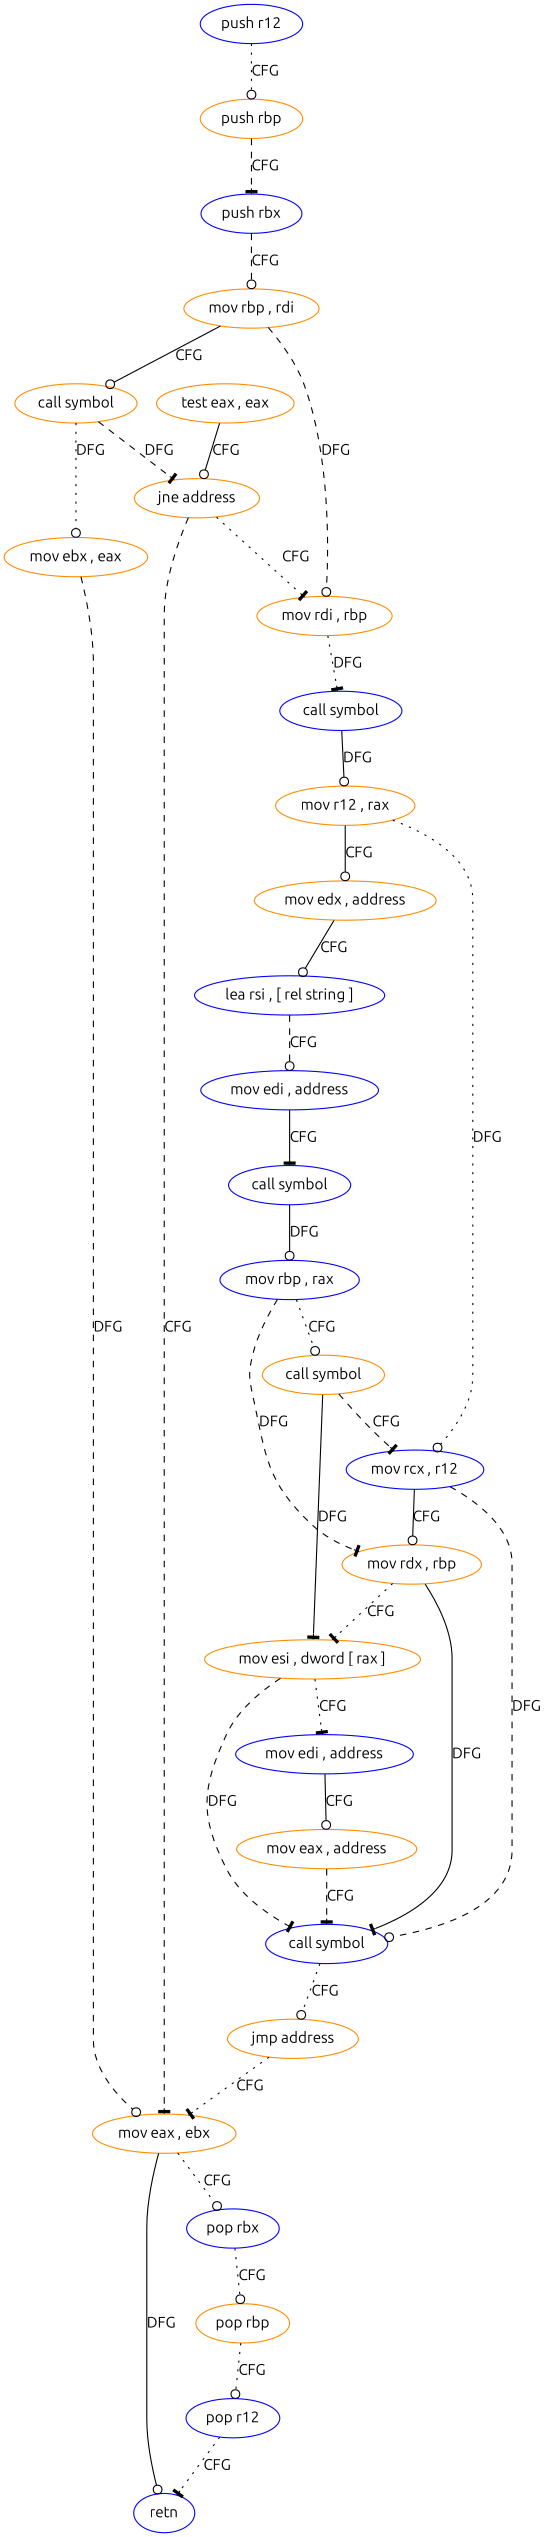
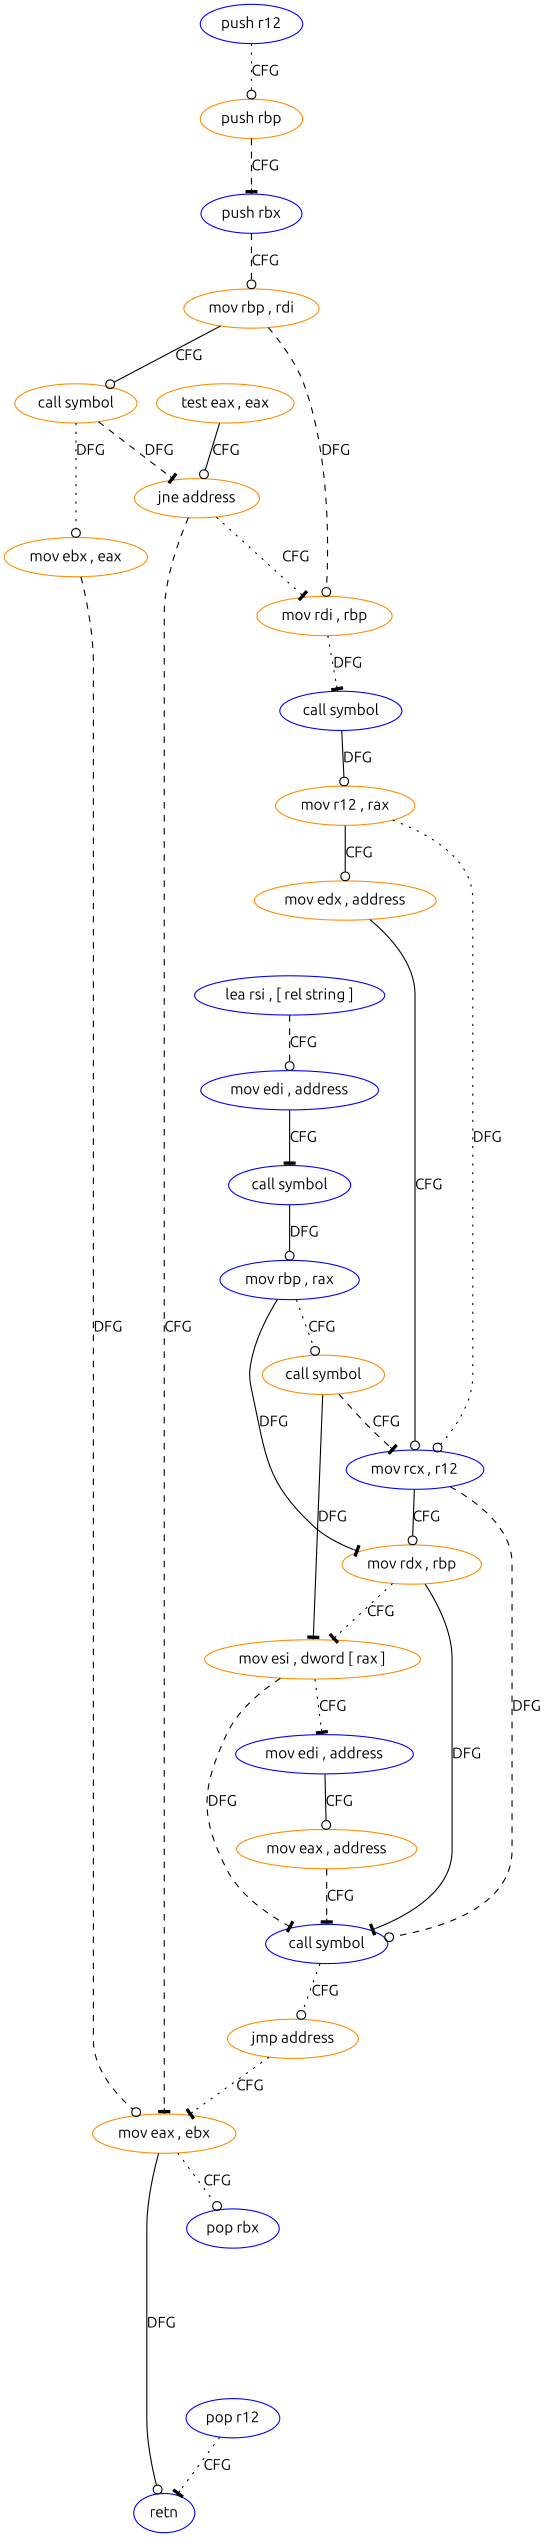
(320, 944) -> (415, 1173)
(262, 1441) -> (262, 1441)
(243, 2323) -> none
